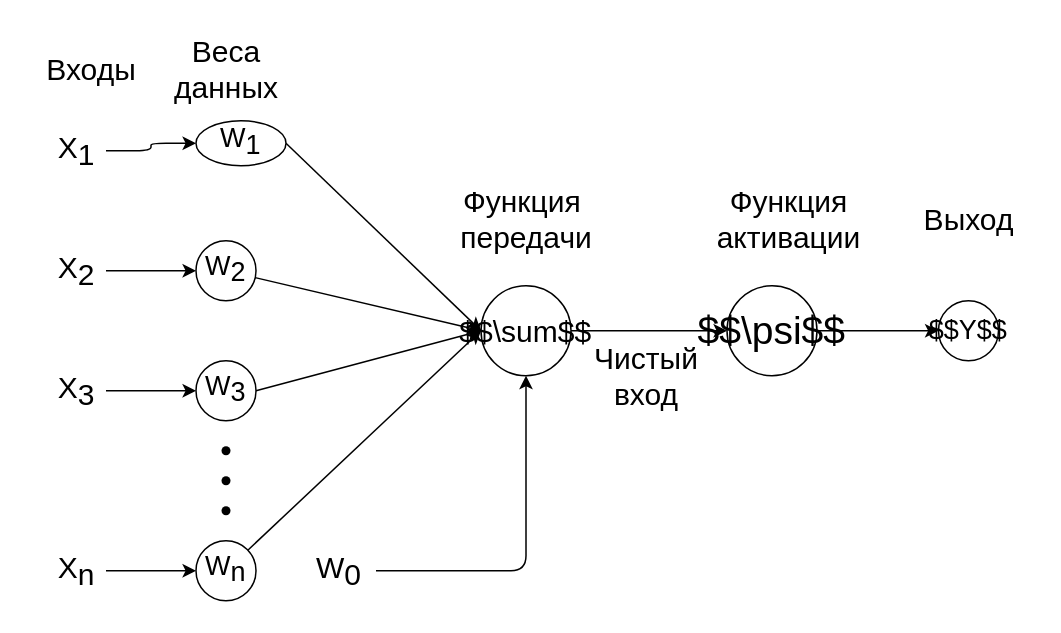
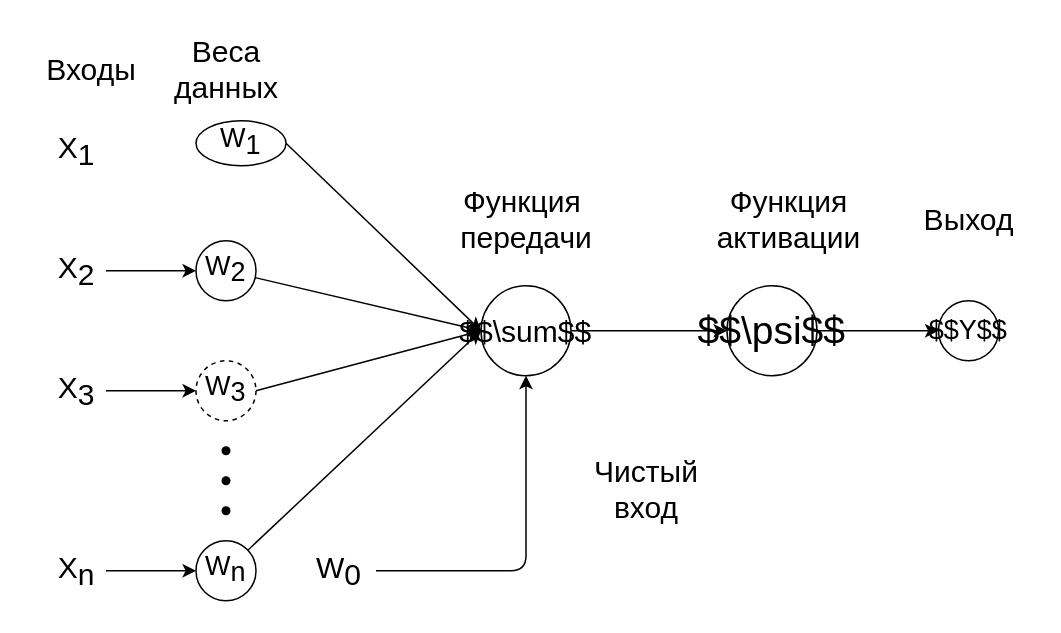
(147, 150) -> none
(646, 376) -> (646, 488)
(226, 391) -> (226, 391)
